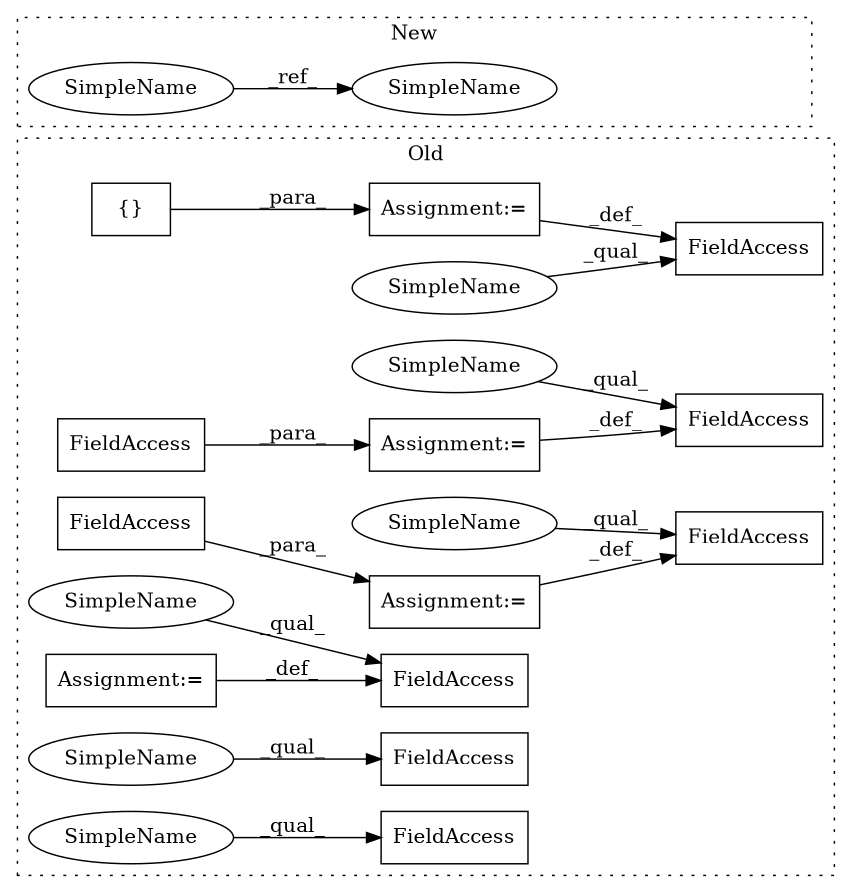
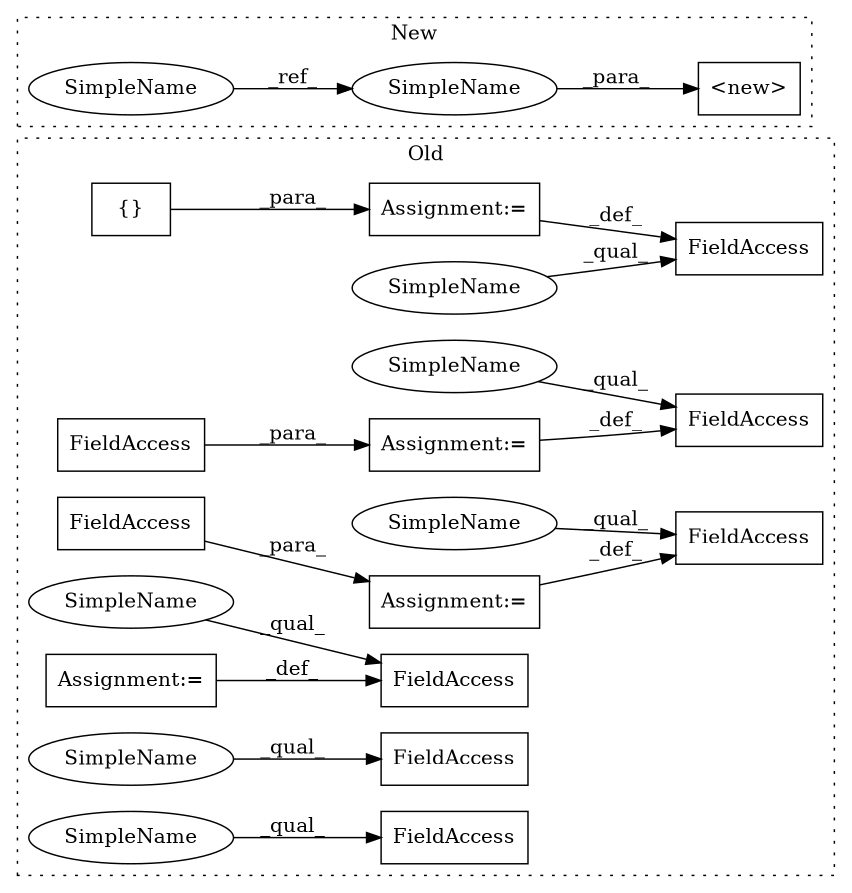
none -> (749, 89)
